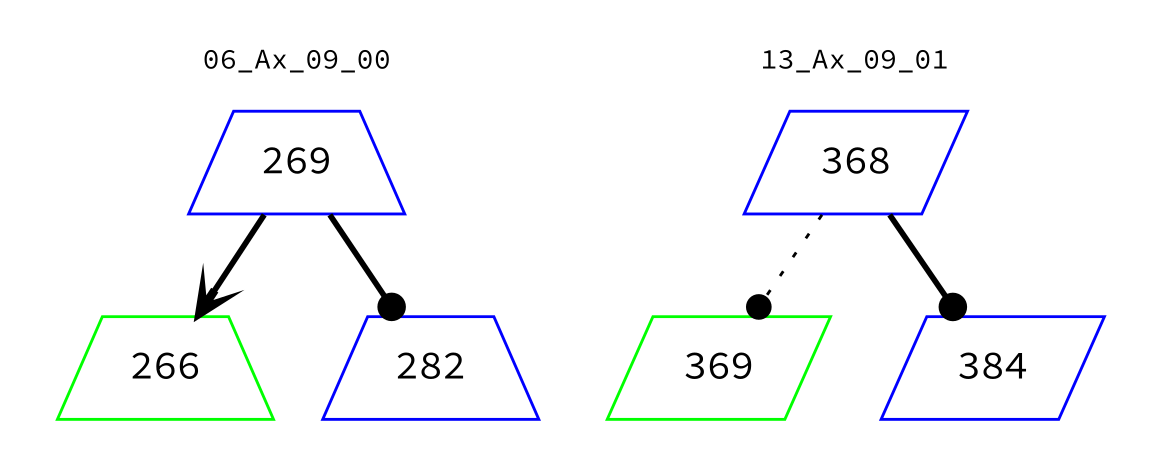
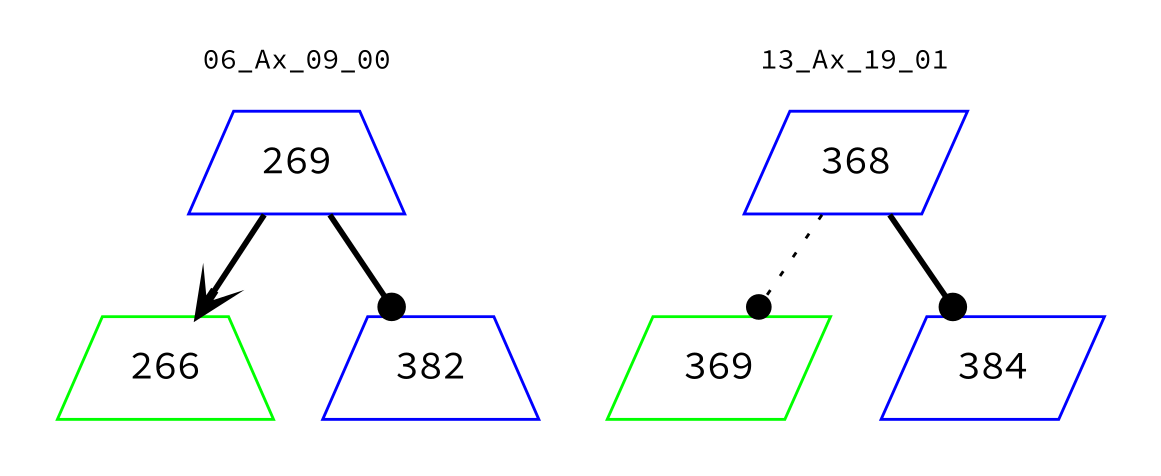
(856, 61) -> (856, 61)
(431, 368) -> (431, 368)
